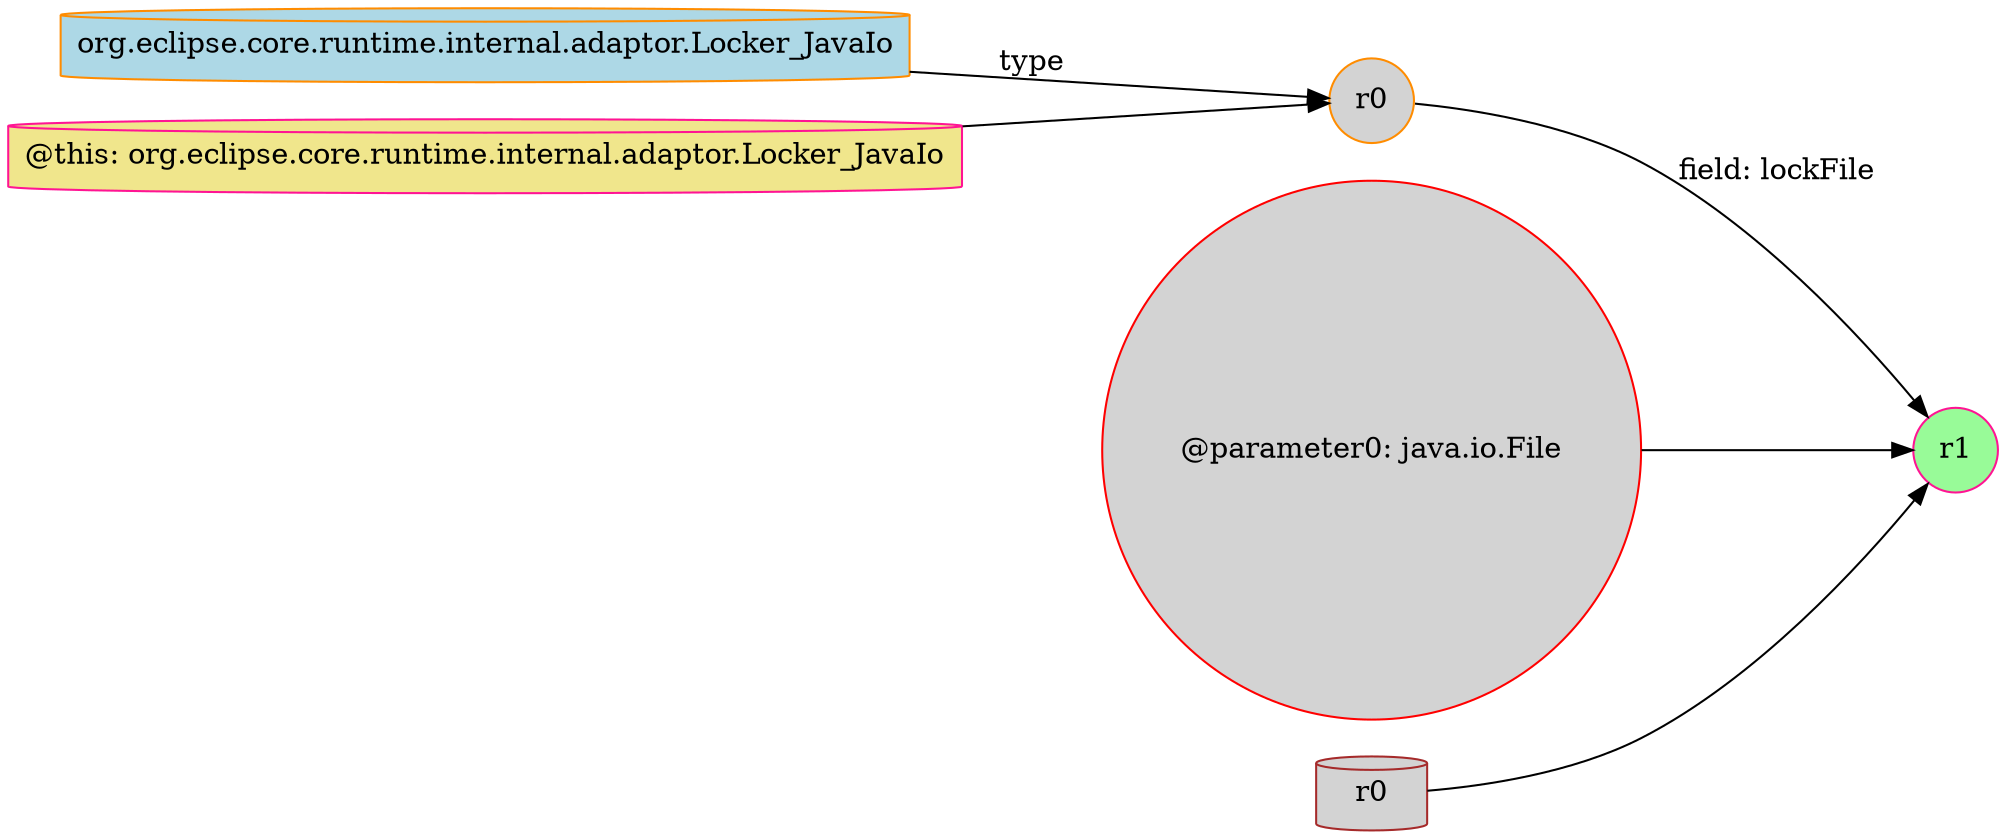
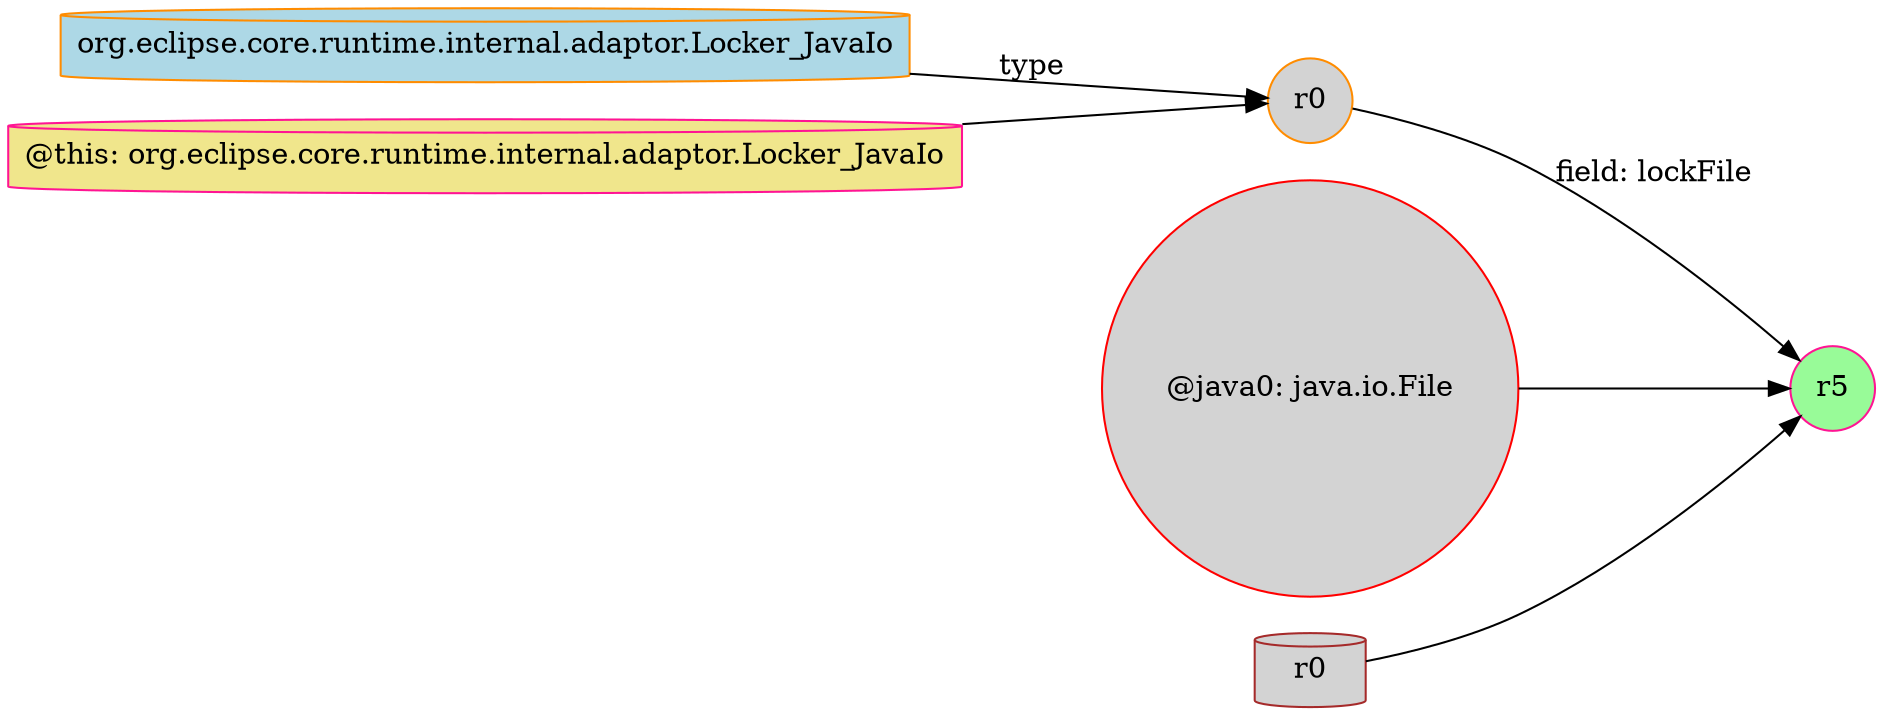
(1372, 450) -> (1310, 388)
(1956, 450) -> (1833, 388)
